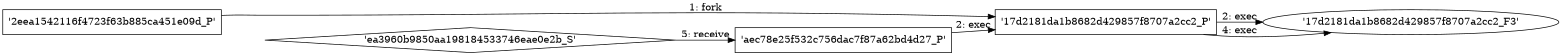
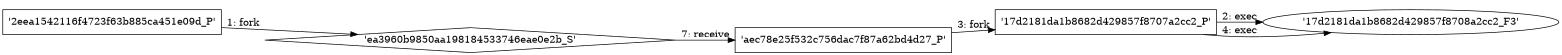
(605, 13) -> (286, 31)
(1411, 22) -> (1411, 22)
(973, 25) -> (973, 25)
(705, 35) -> (705, 35)
